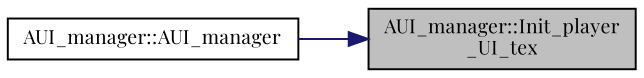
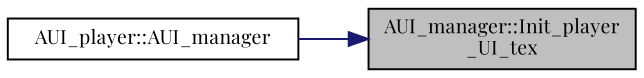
(153, 39) -> (153, 39)
